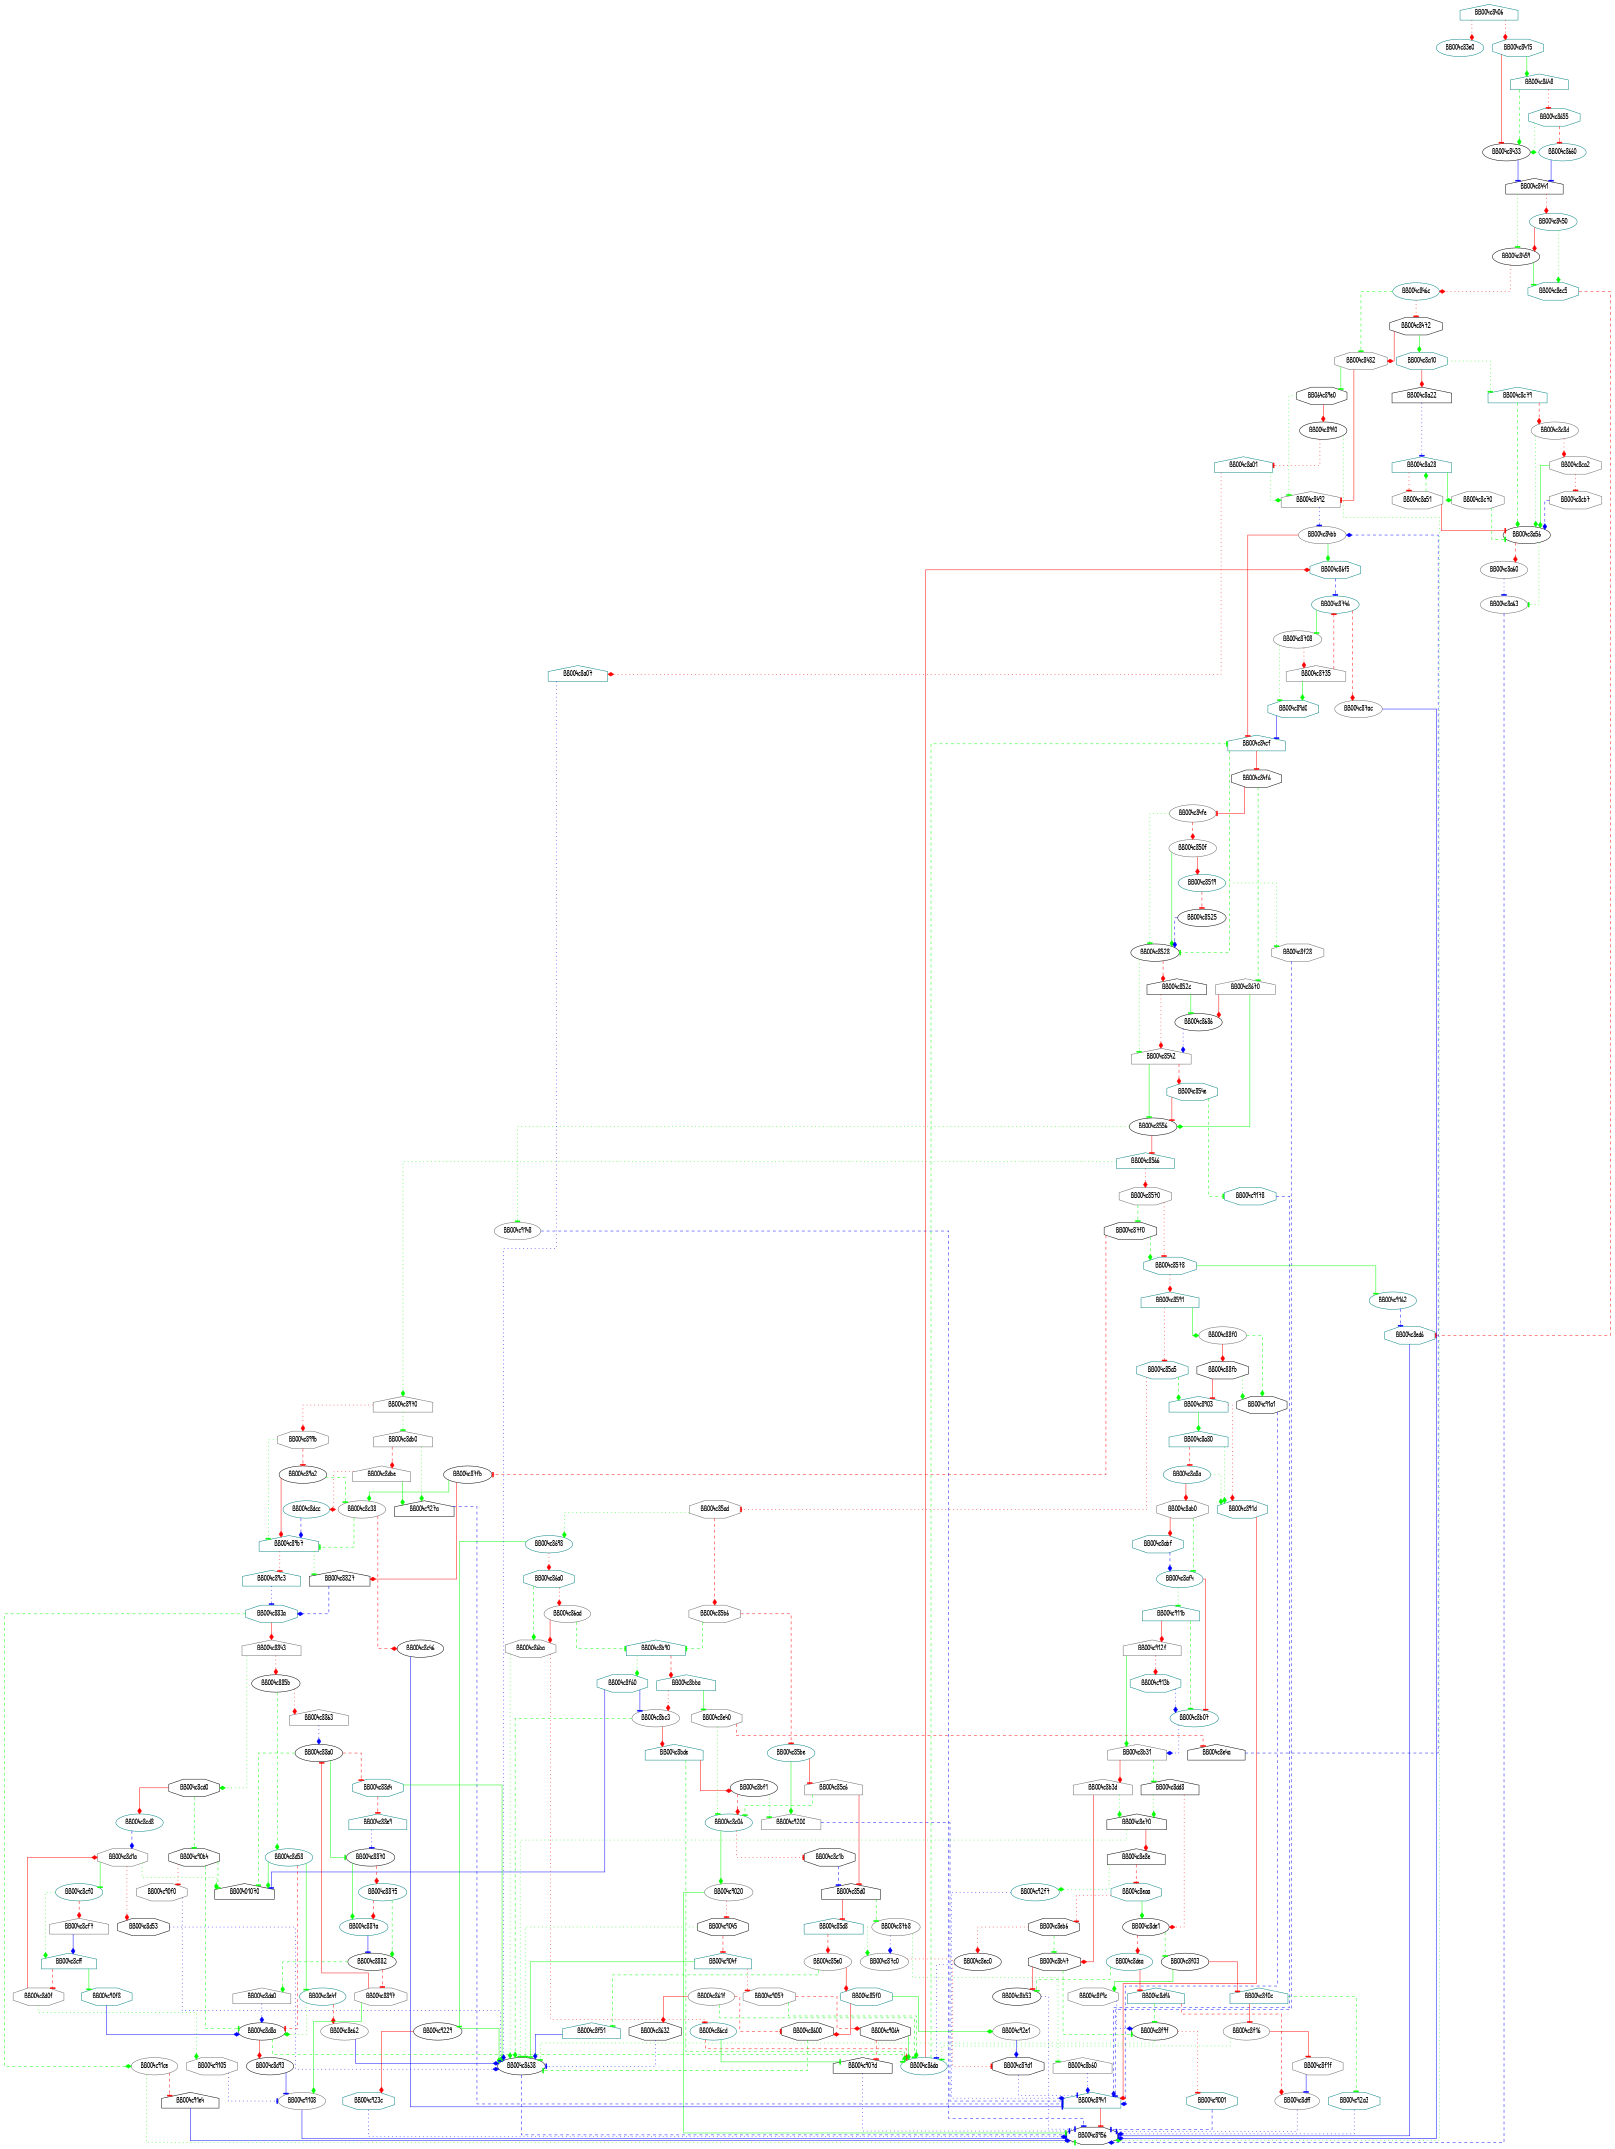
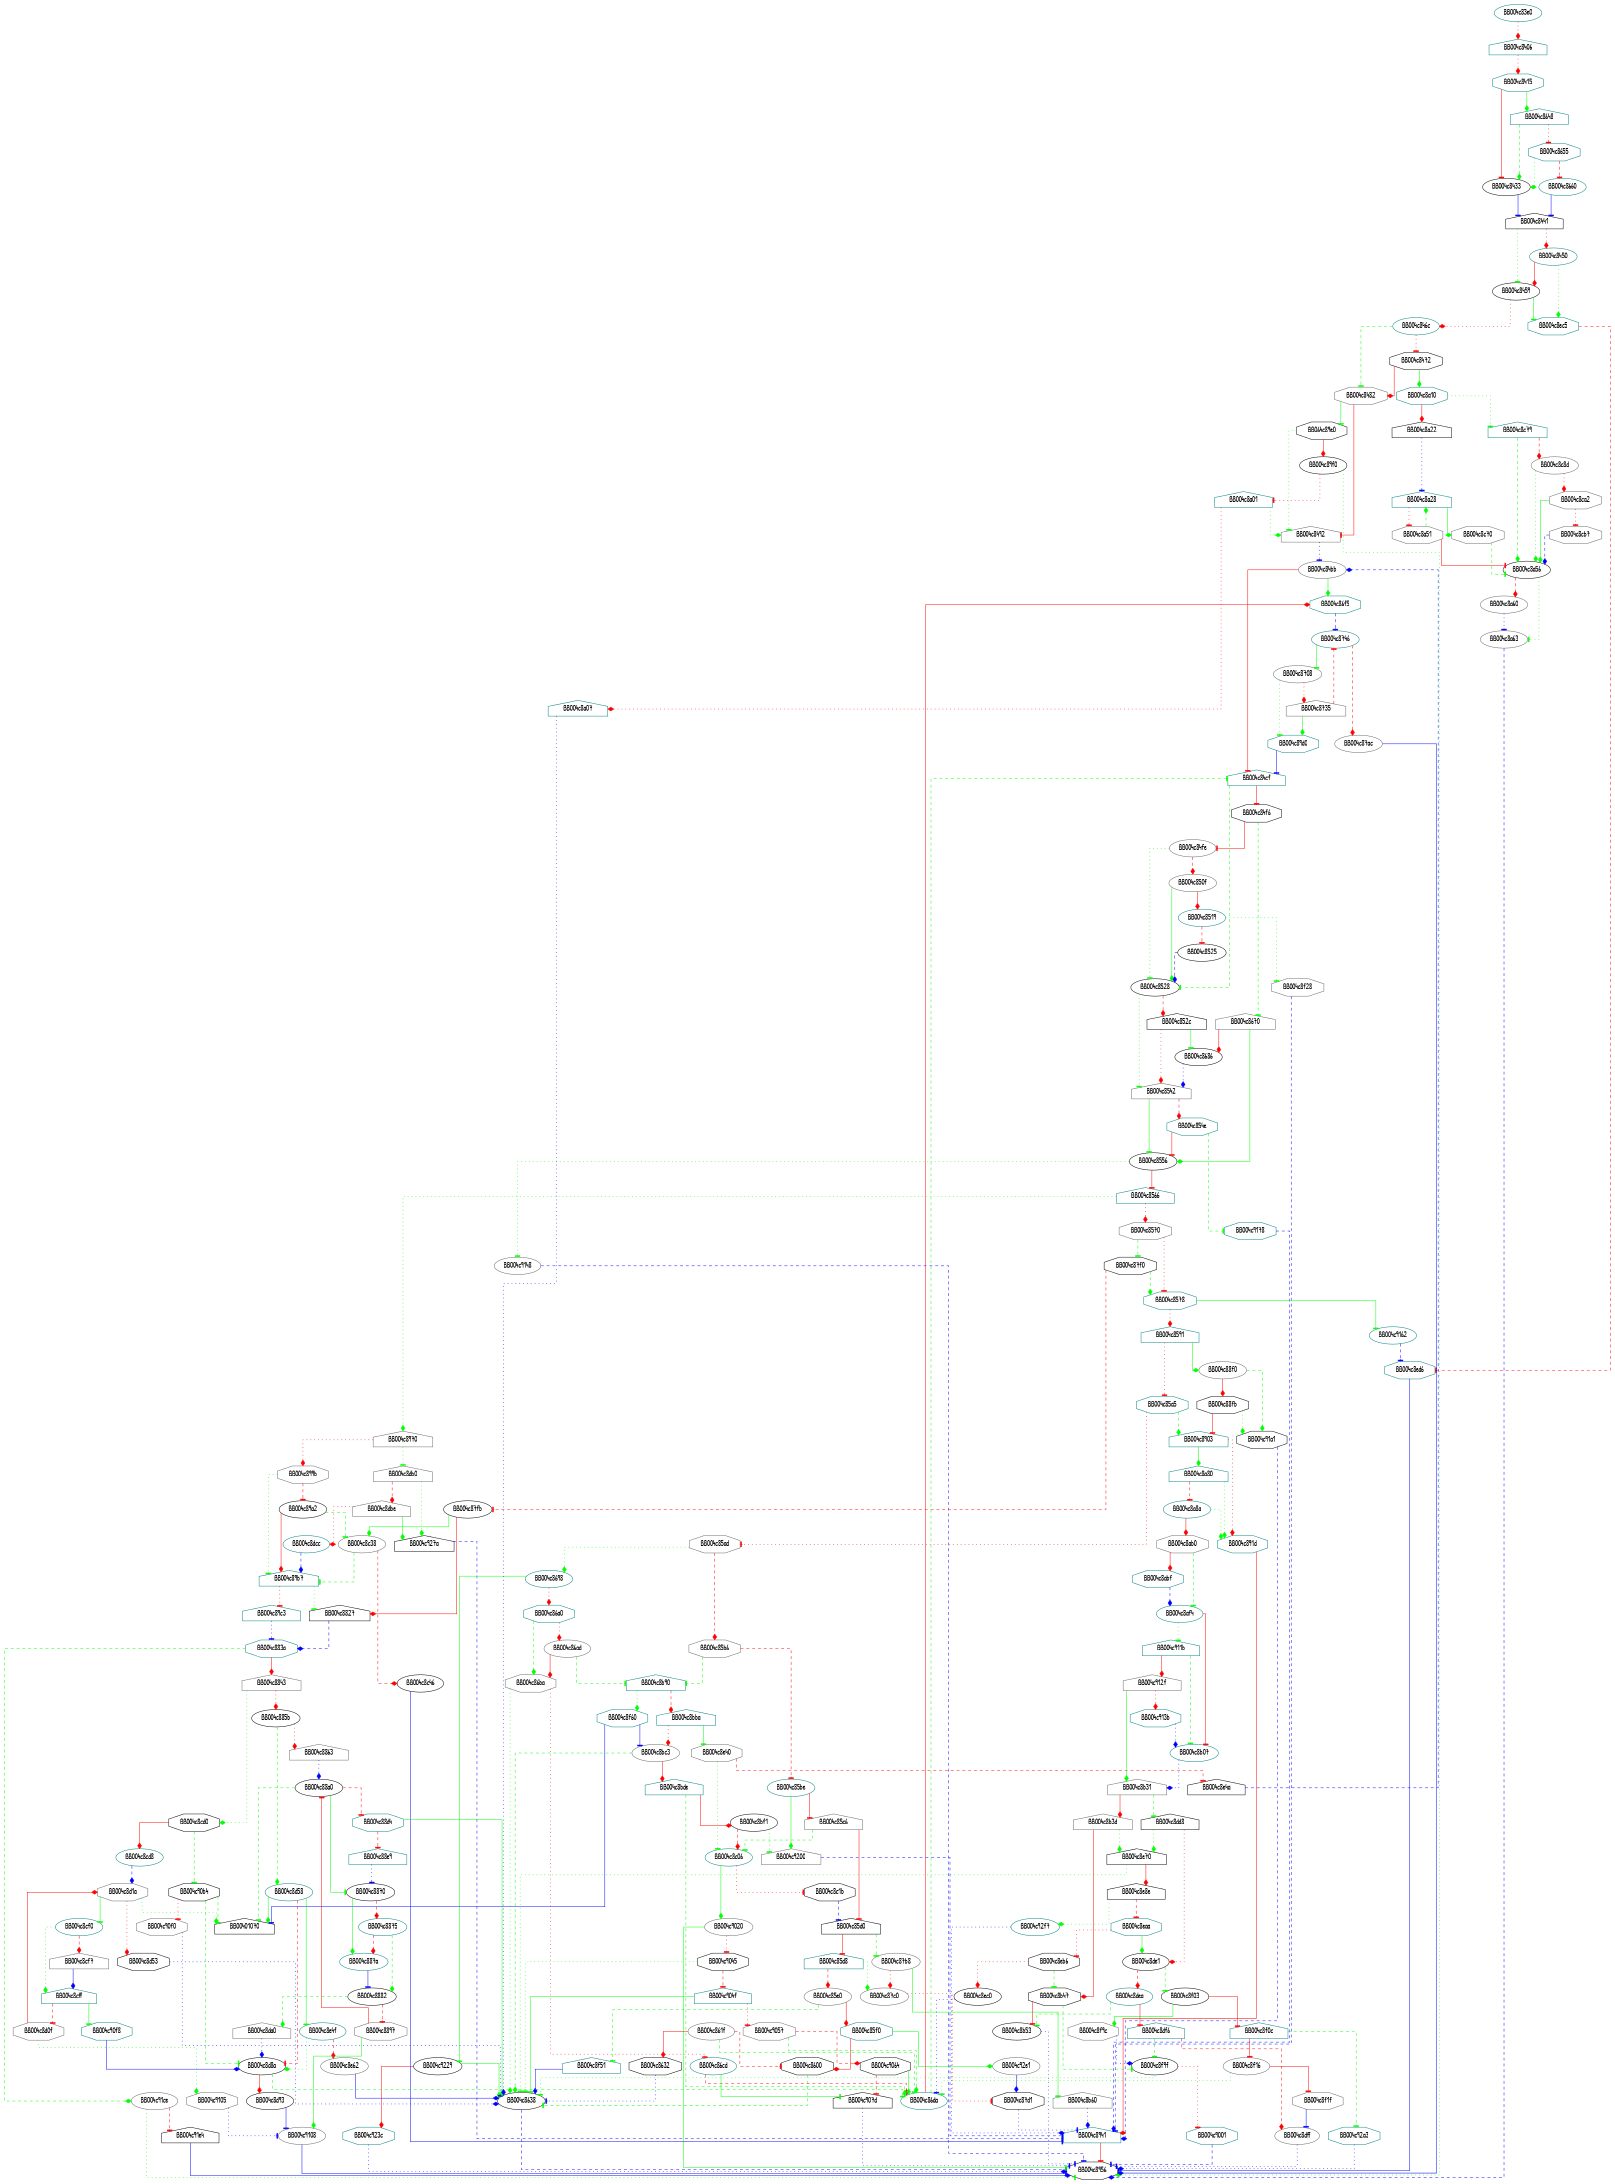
(1472, 27) -> (1518, 28)
(890, 1942) -> (890, 1976)
(1005, 1977) -> (1005, 2012)
